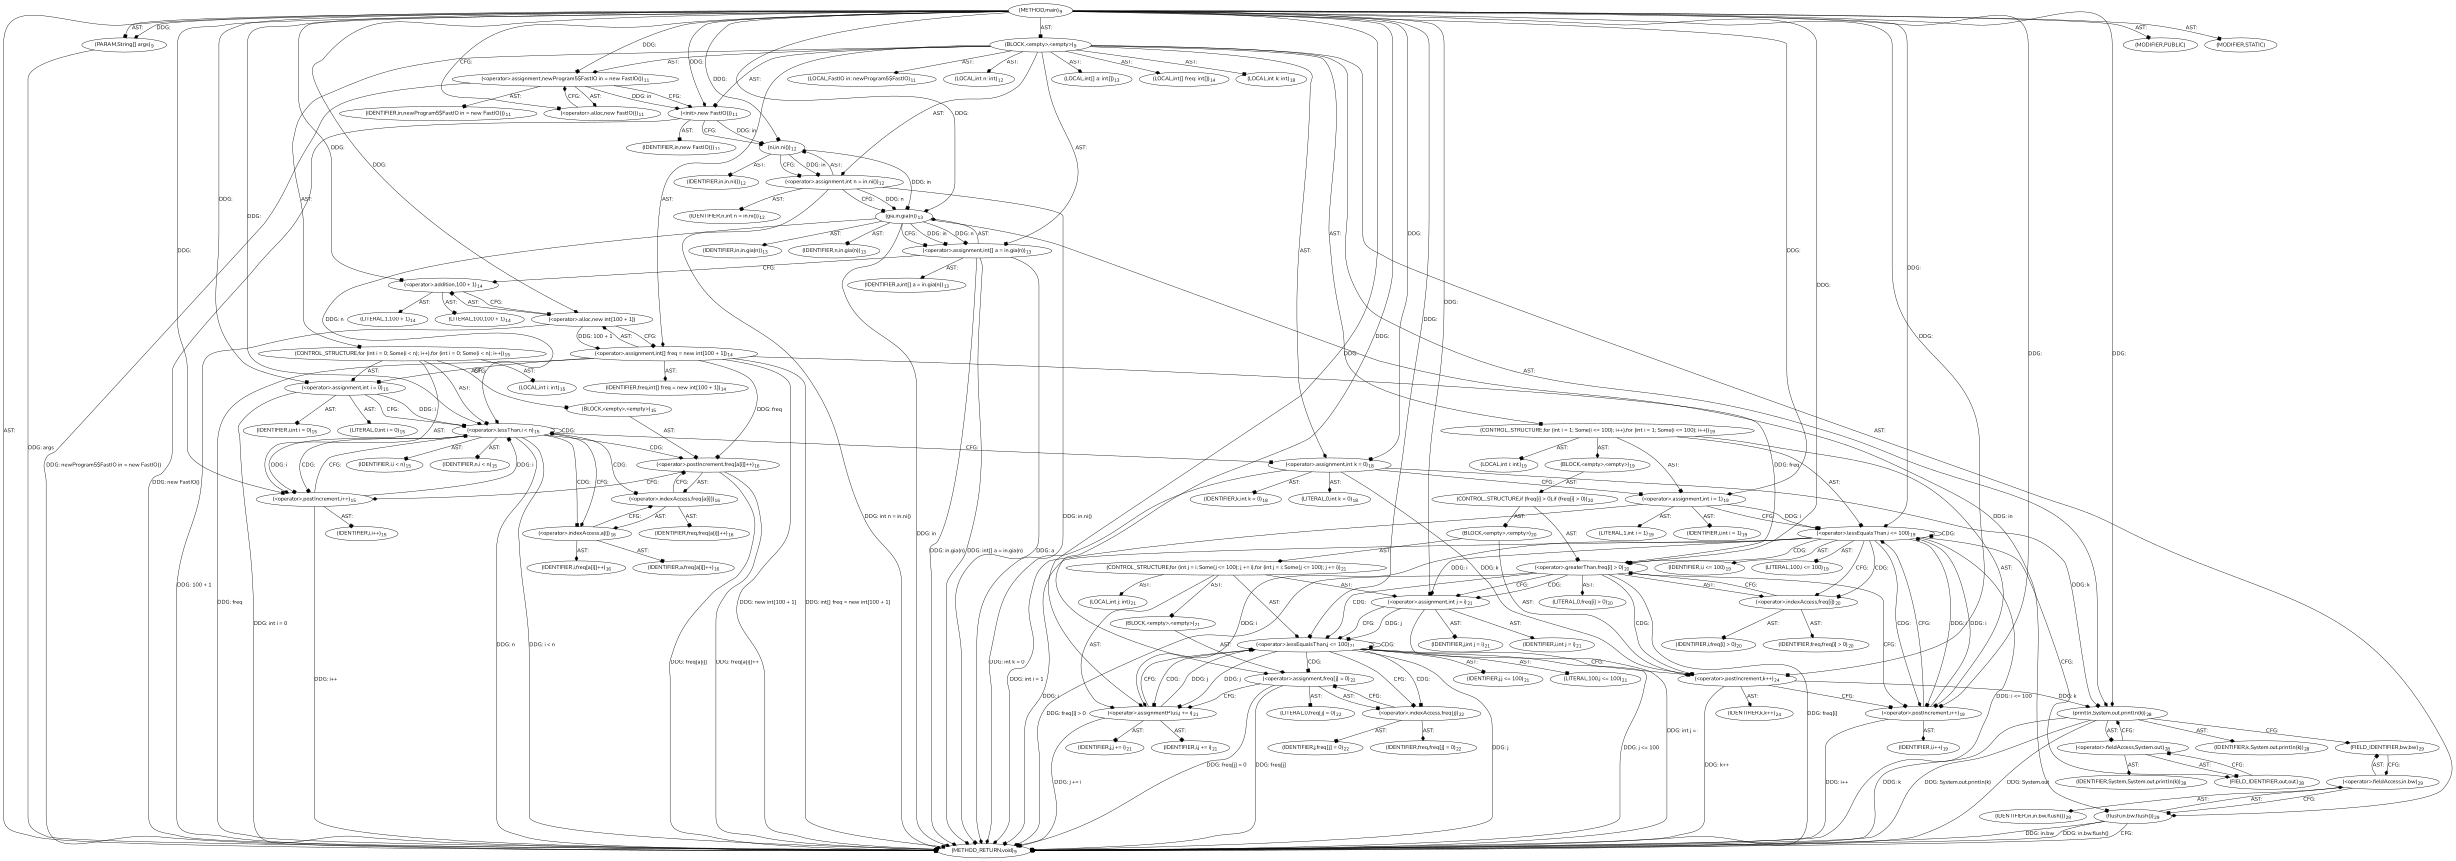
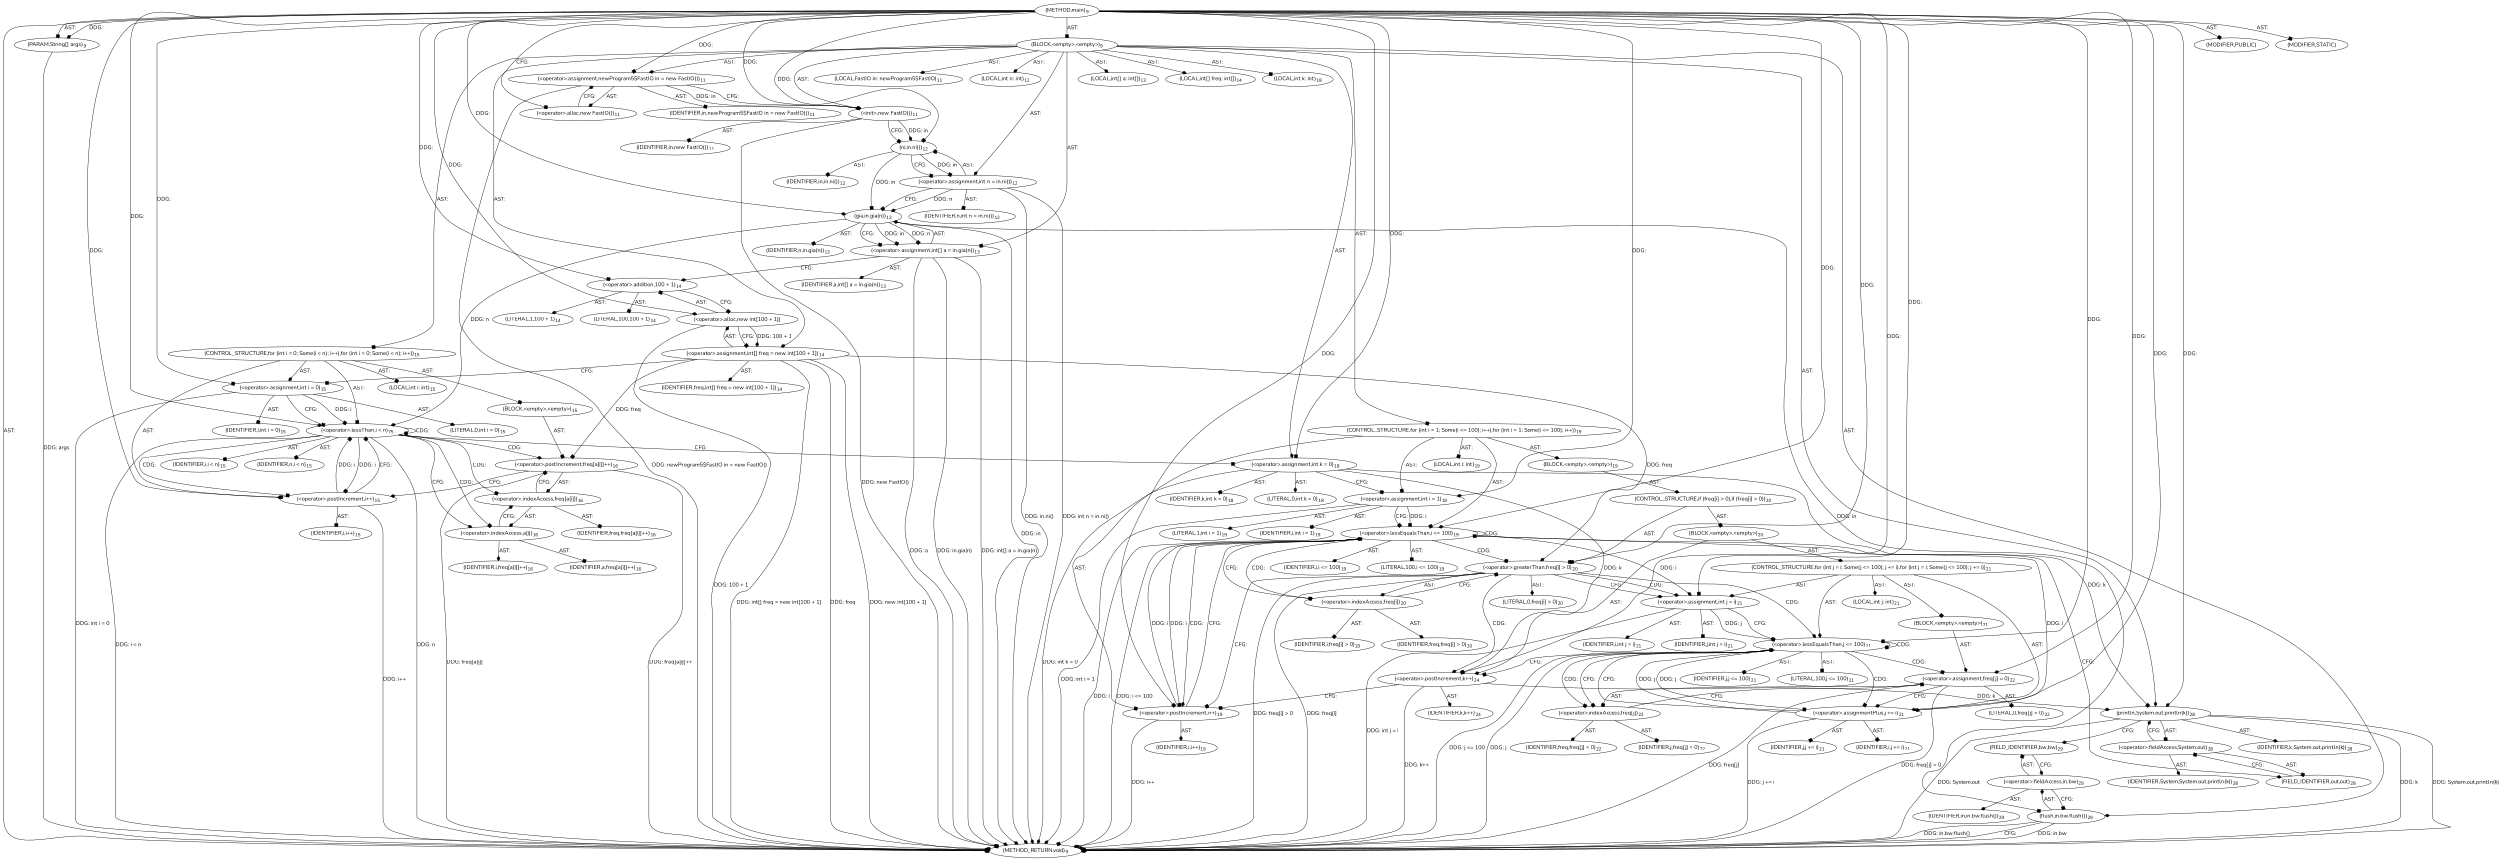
(735, 251) -> none
(537, 430) -> (391, 430)
